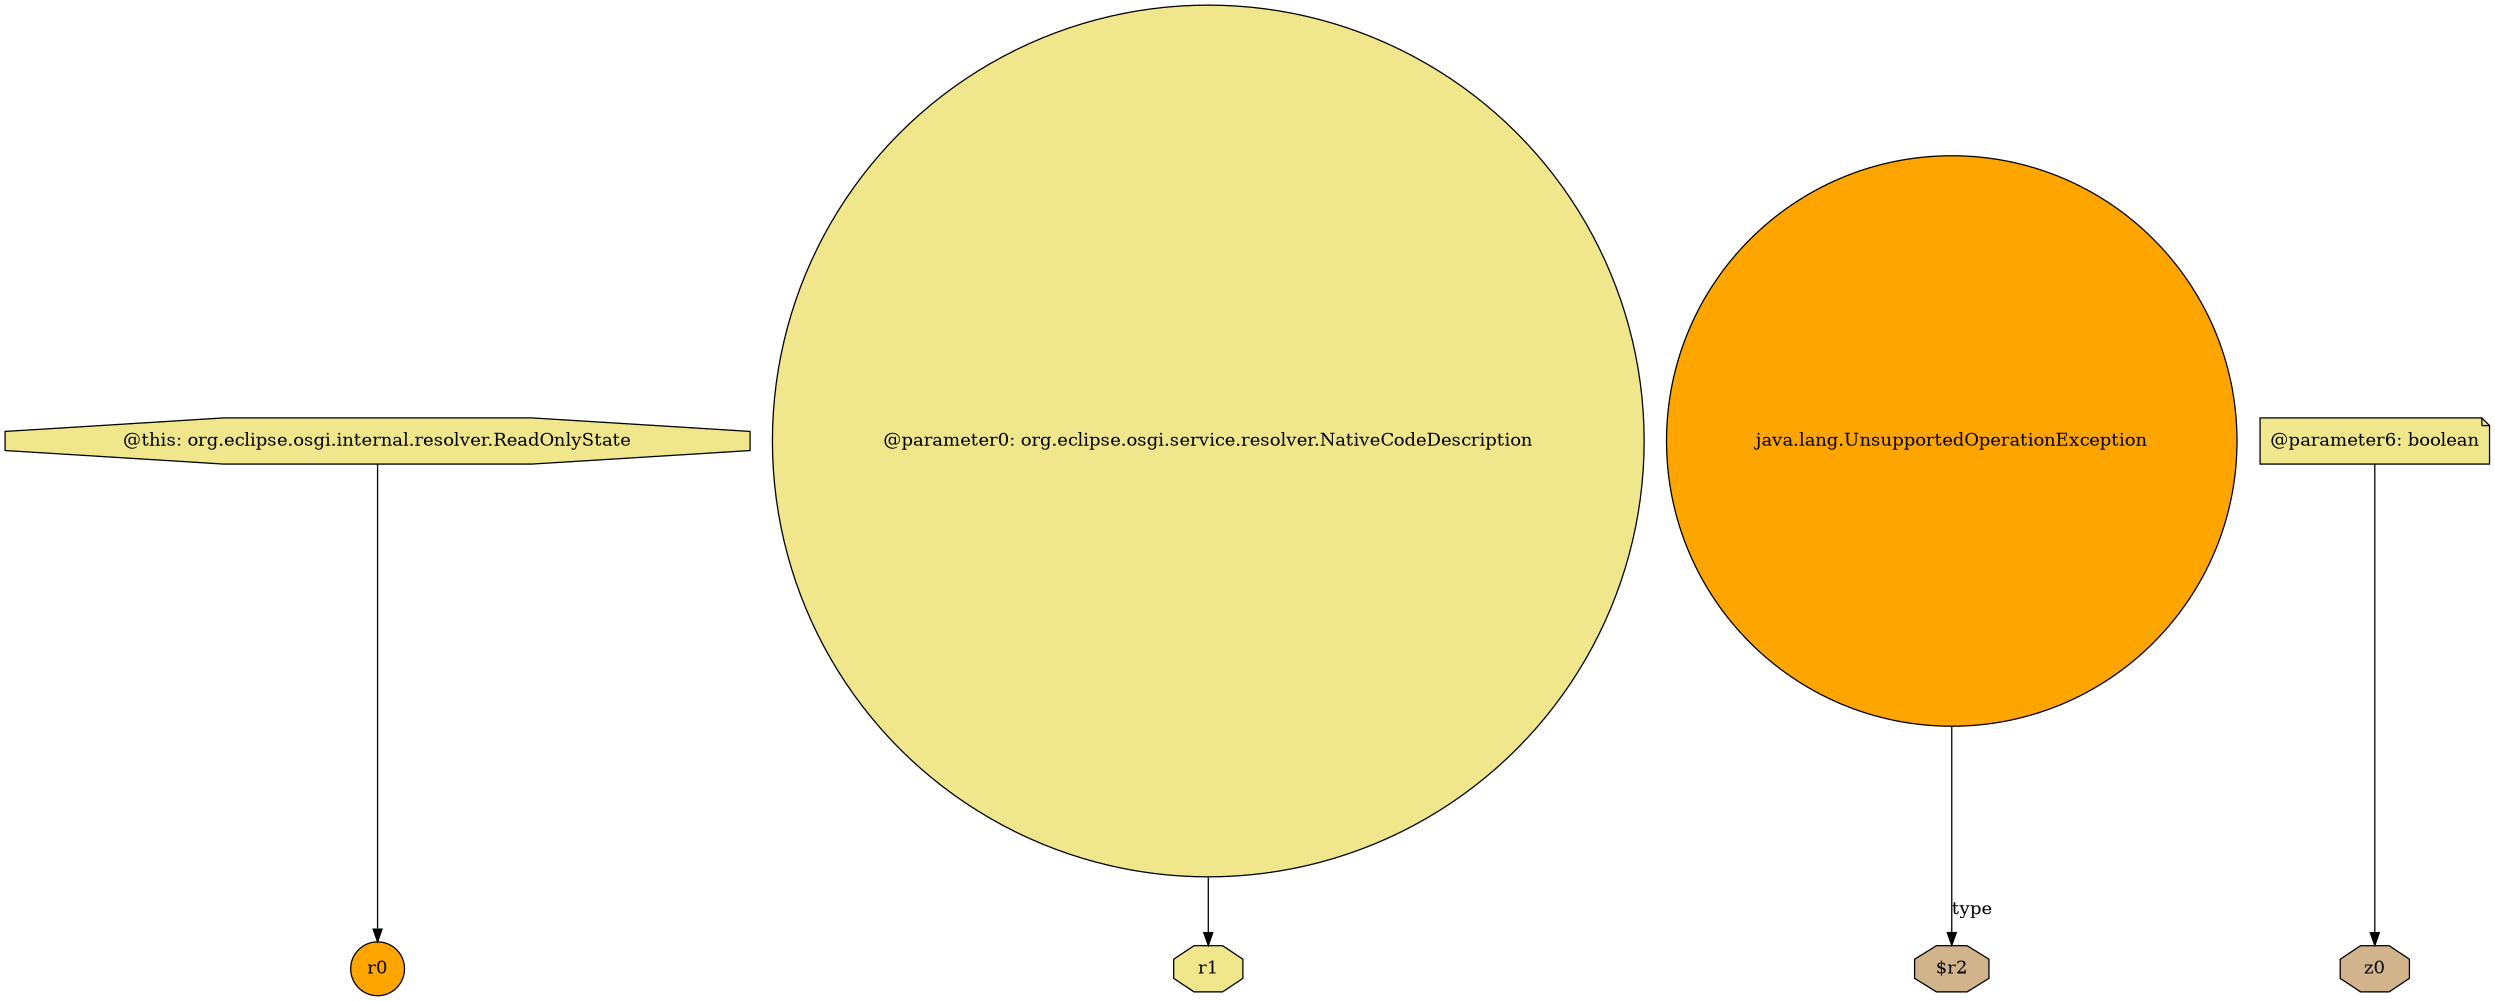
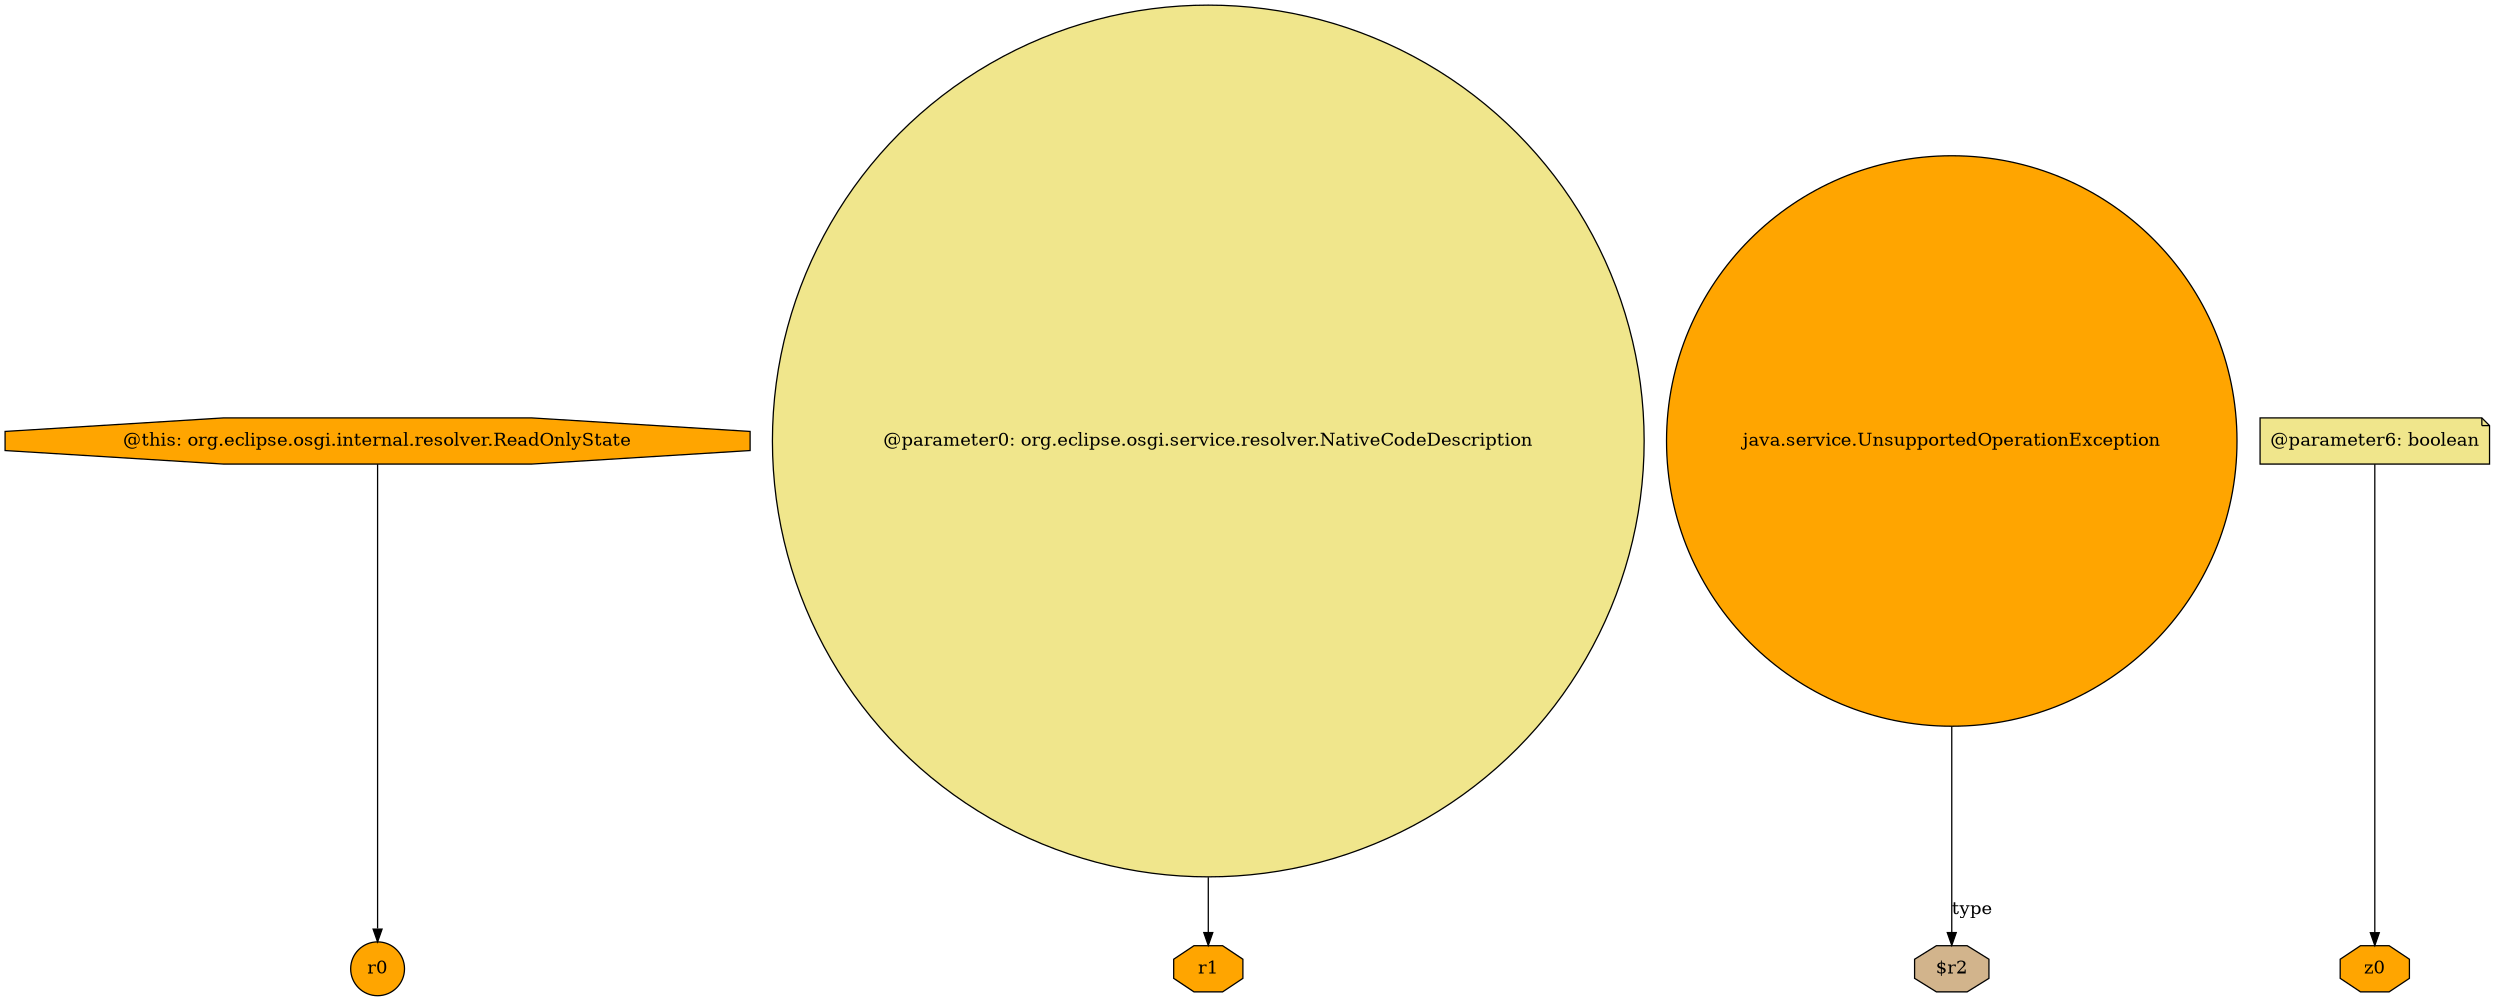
(378, 441) -> (378, 441)
(1952, 441) -> (1952, 441)
(1208, 969) -> (1208, 969)
(2375, 969) -> (2375, 969)
